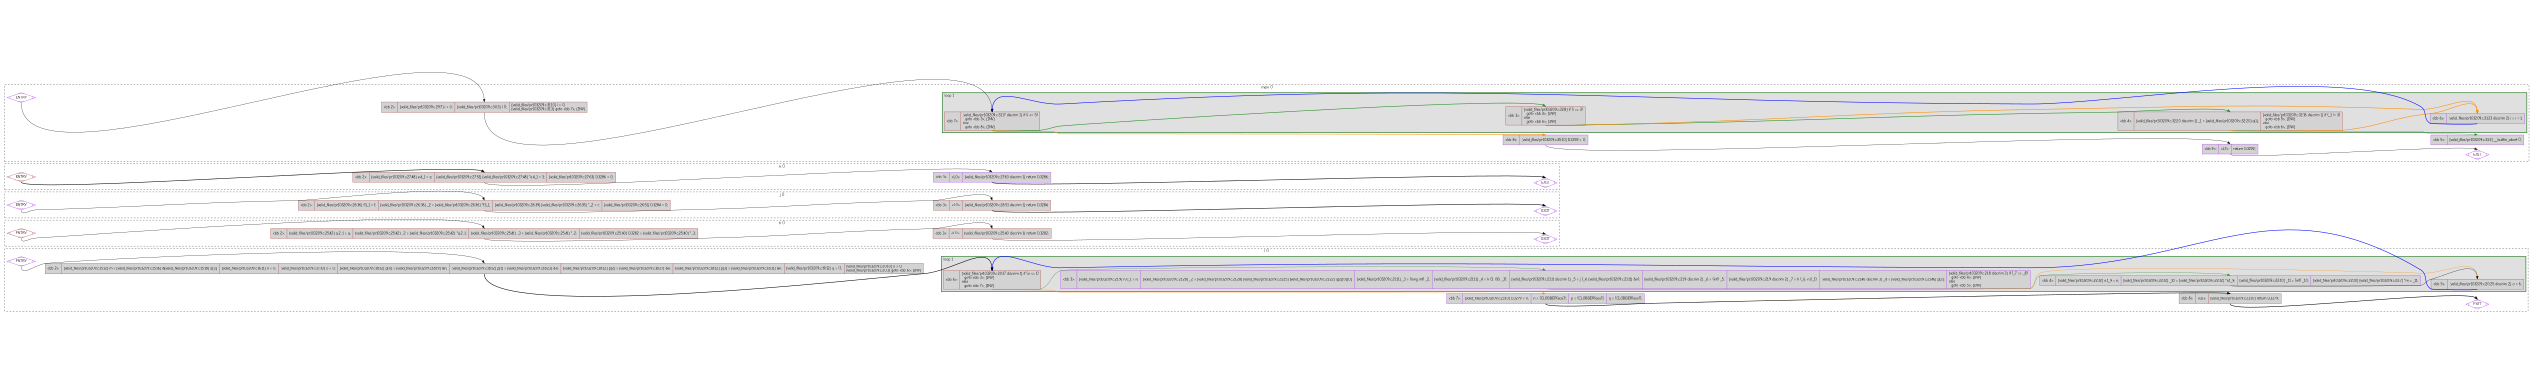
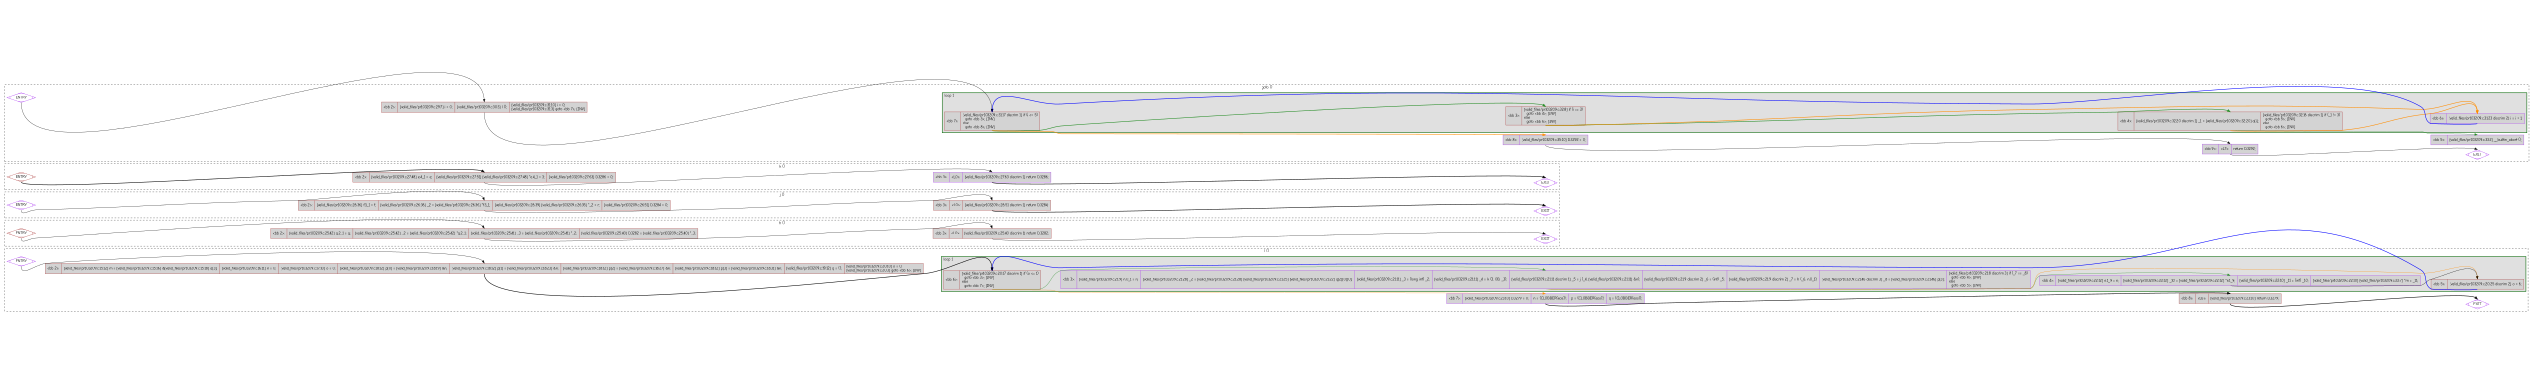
(1267, 88) -> (1267, 88)
